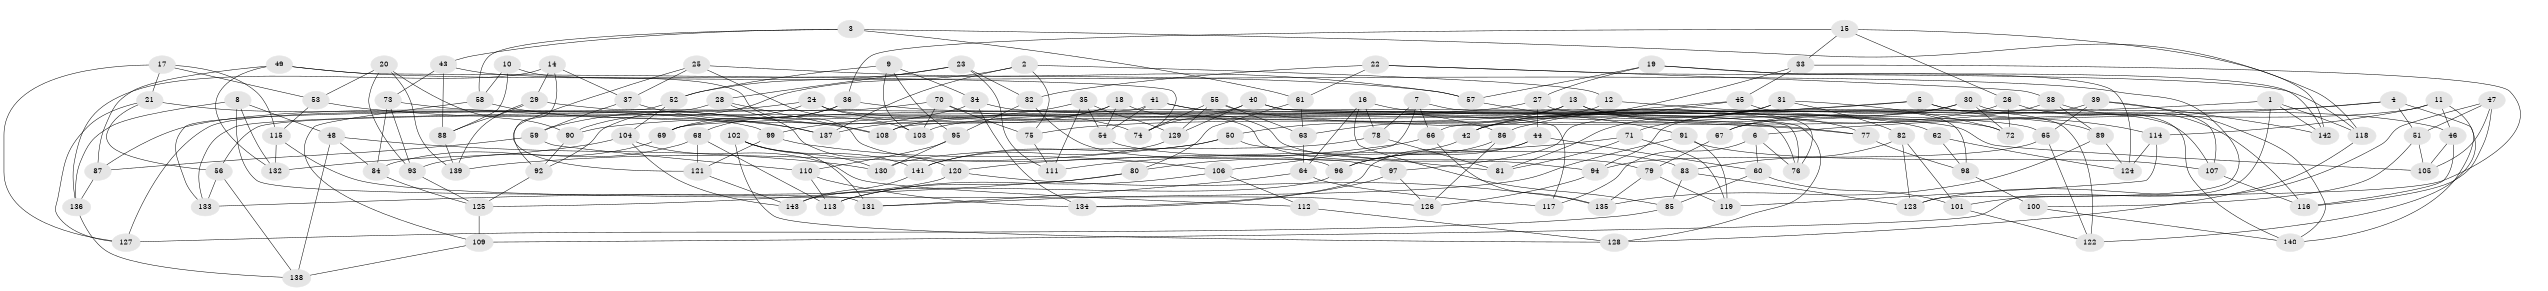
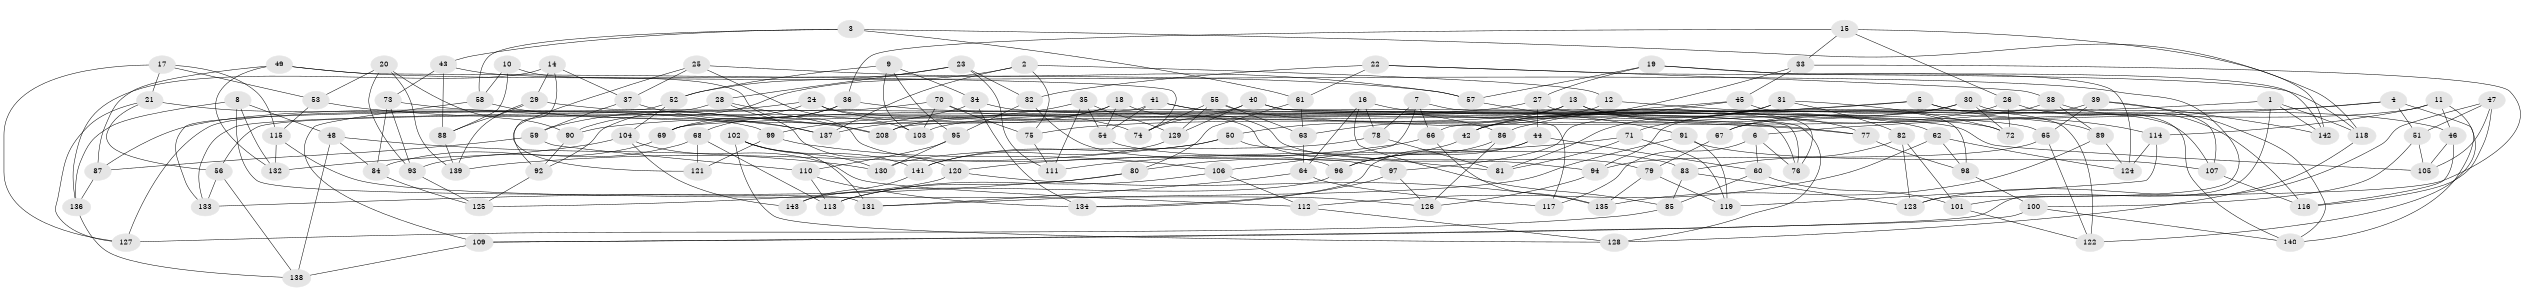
(883, 136) -> (883, 136)
none -> (1765, 188)
(745, 189) -> none
(479, 225) -> (1258, 235)
